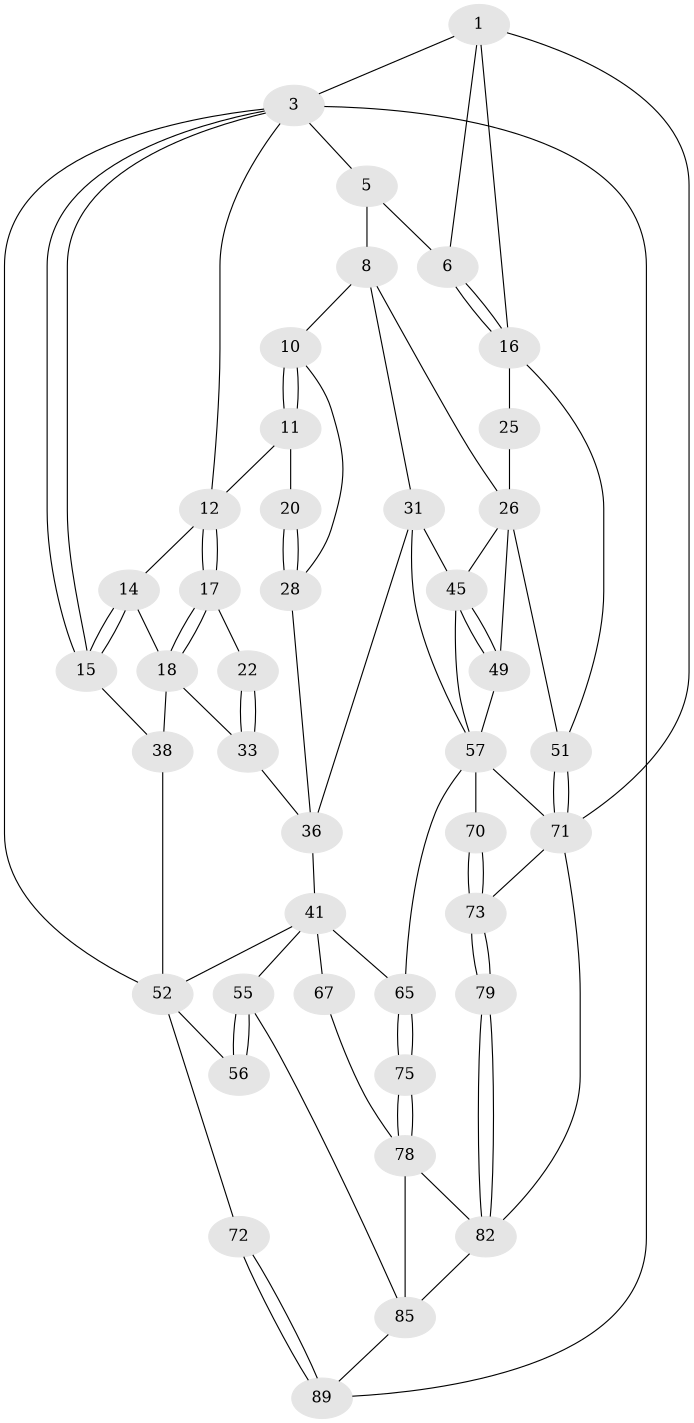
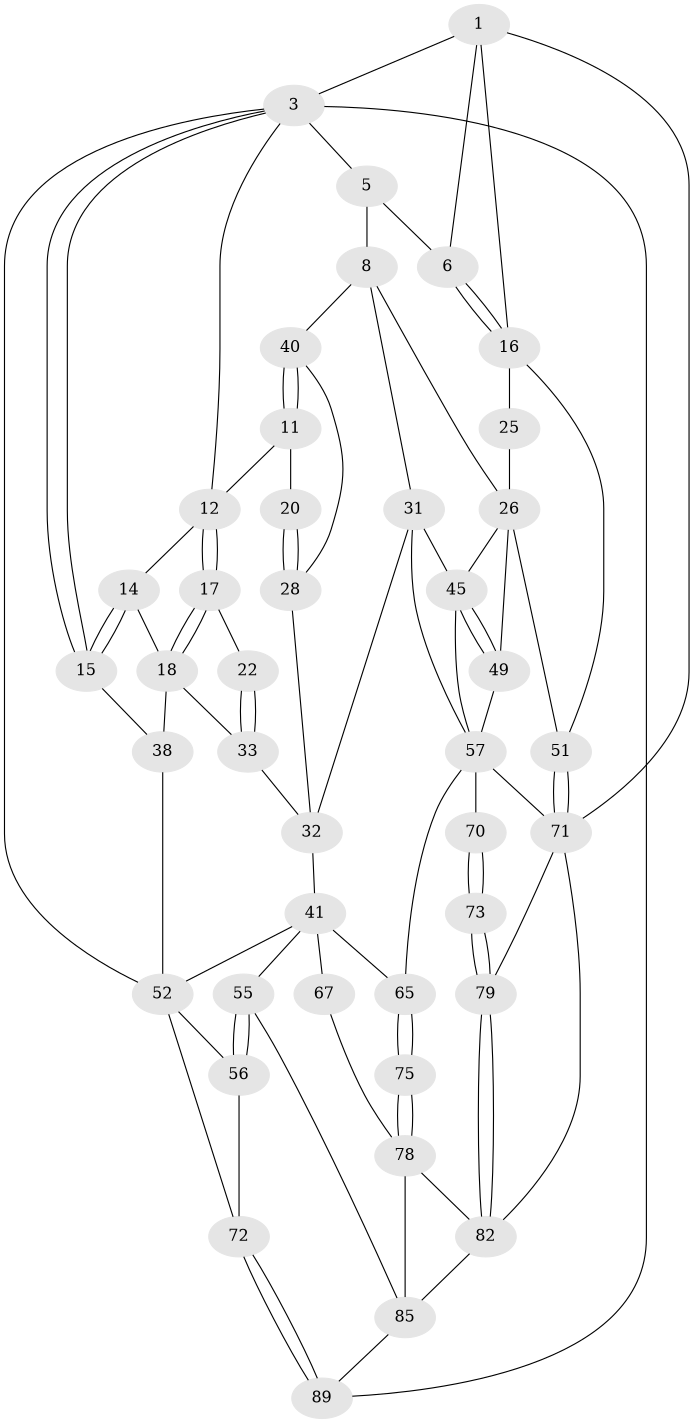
(291, 348) -> (291, 348)
(312, 833) -> (312, 833)
(518, 873) -> (525, 914)
none -> (239, 1156)
